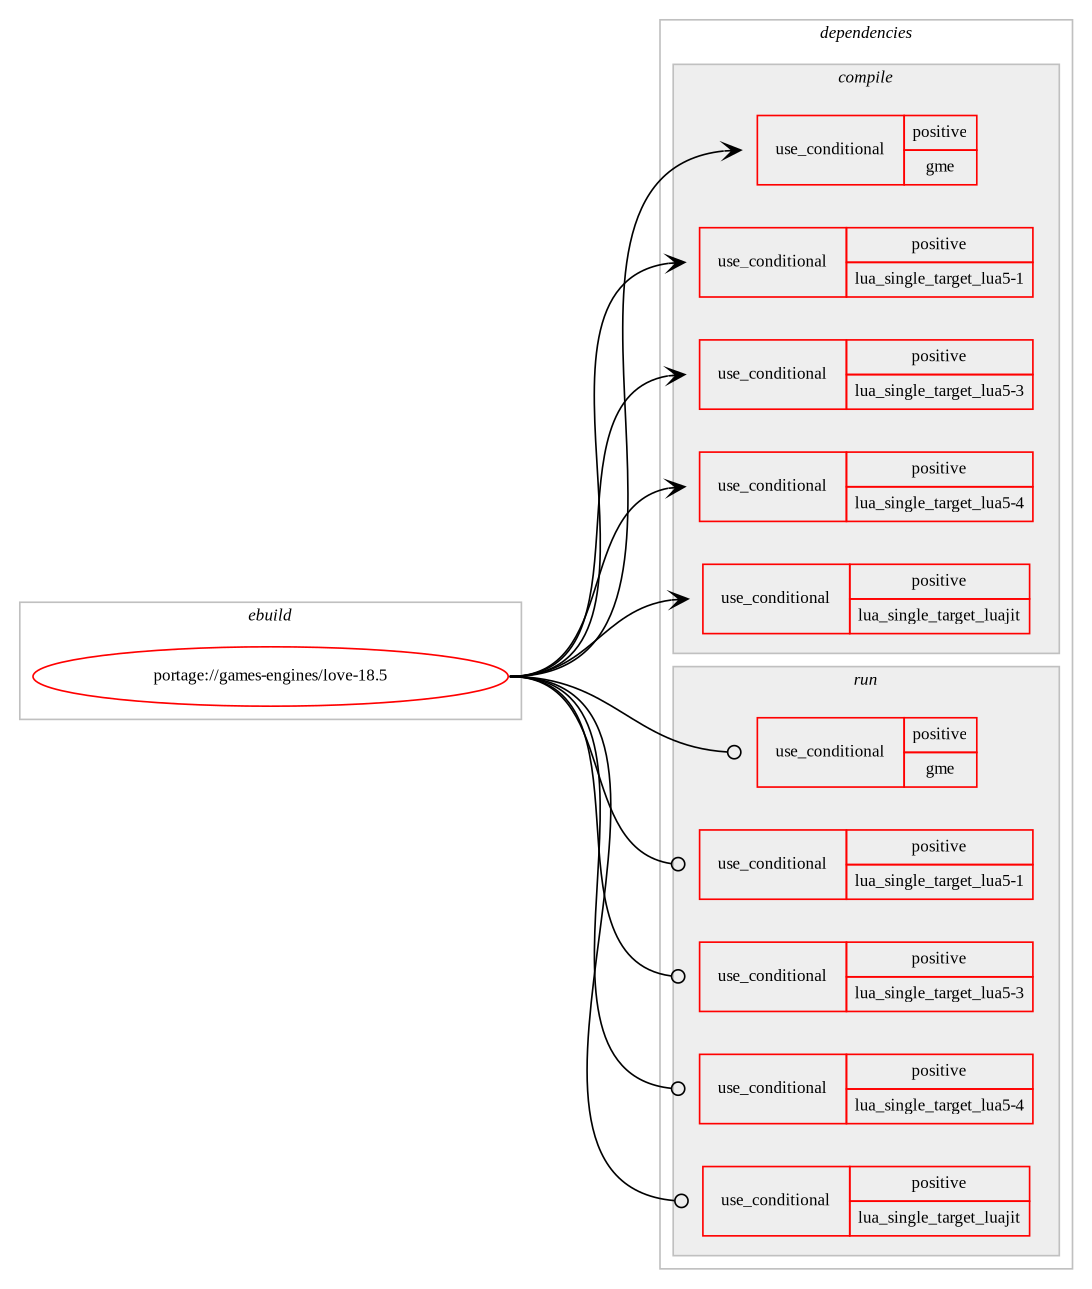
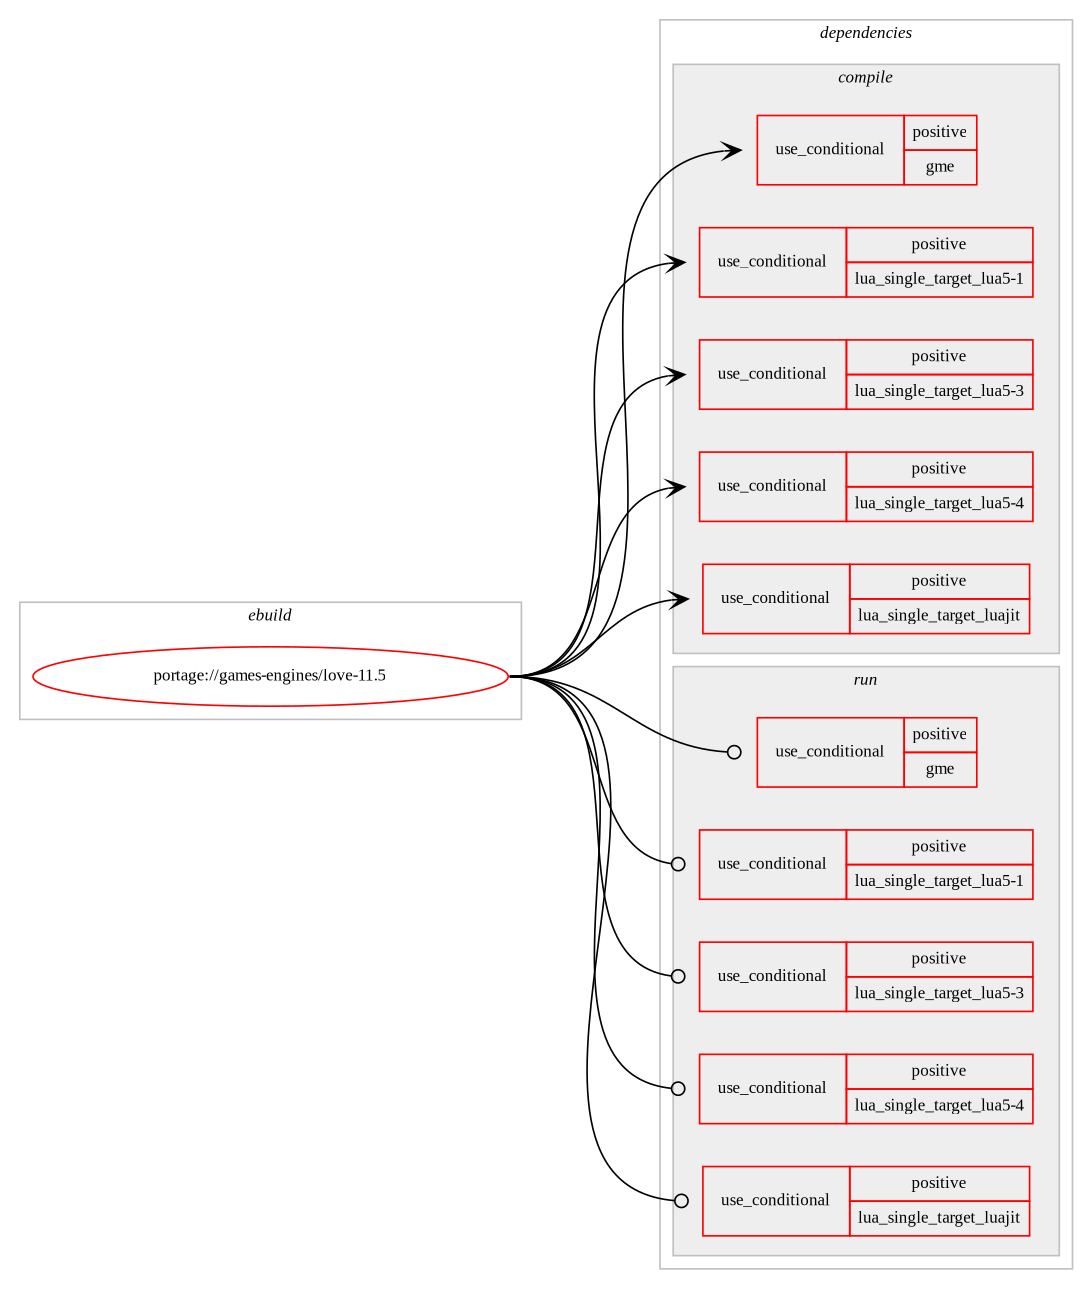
(271, 676) -> (271, 676)
